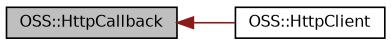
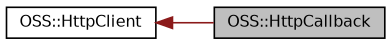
(214, 23) -> (193, 23)
